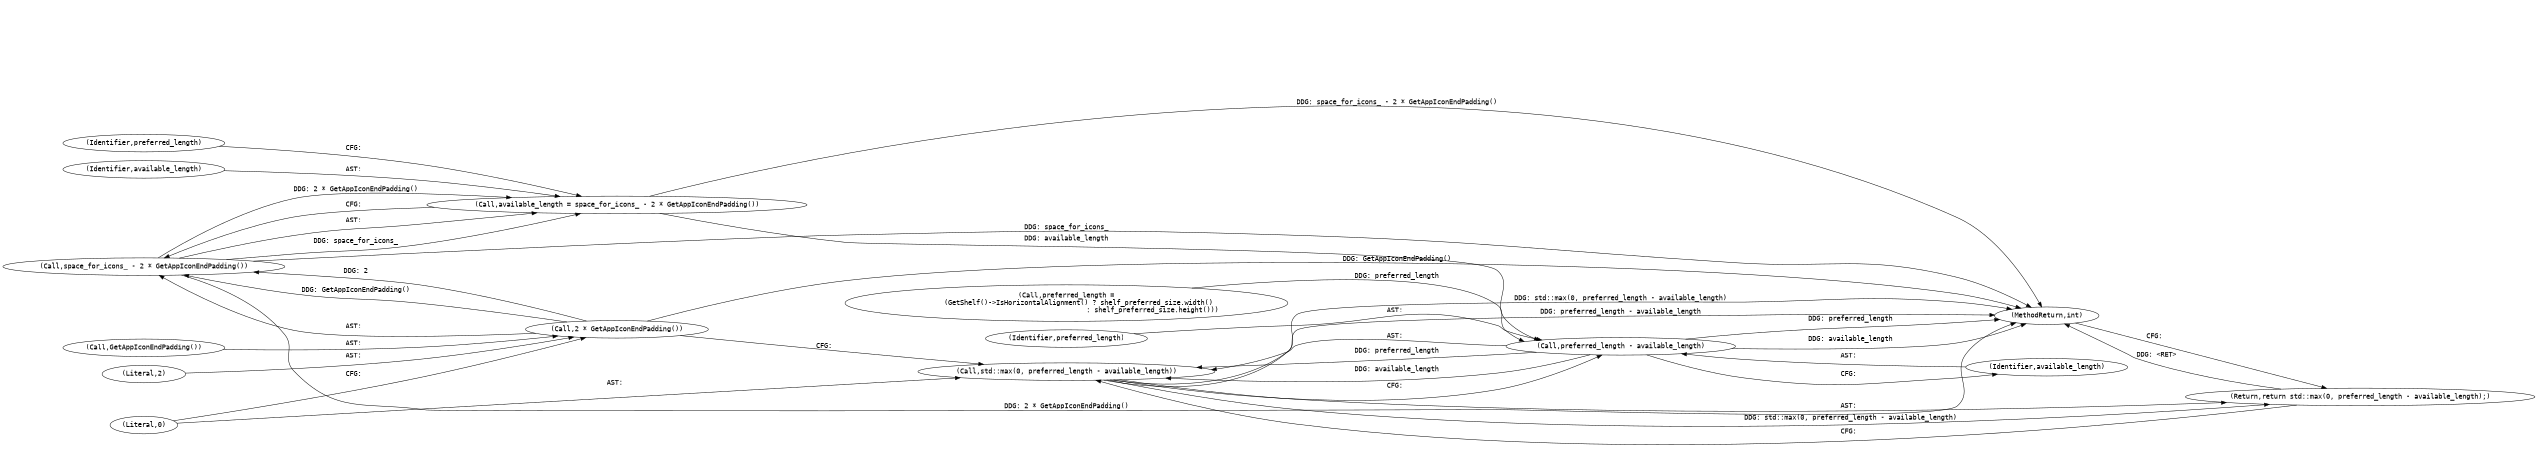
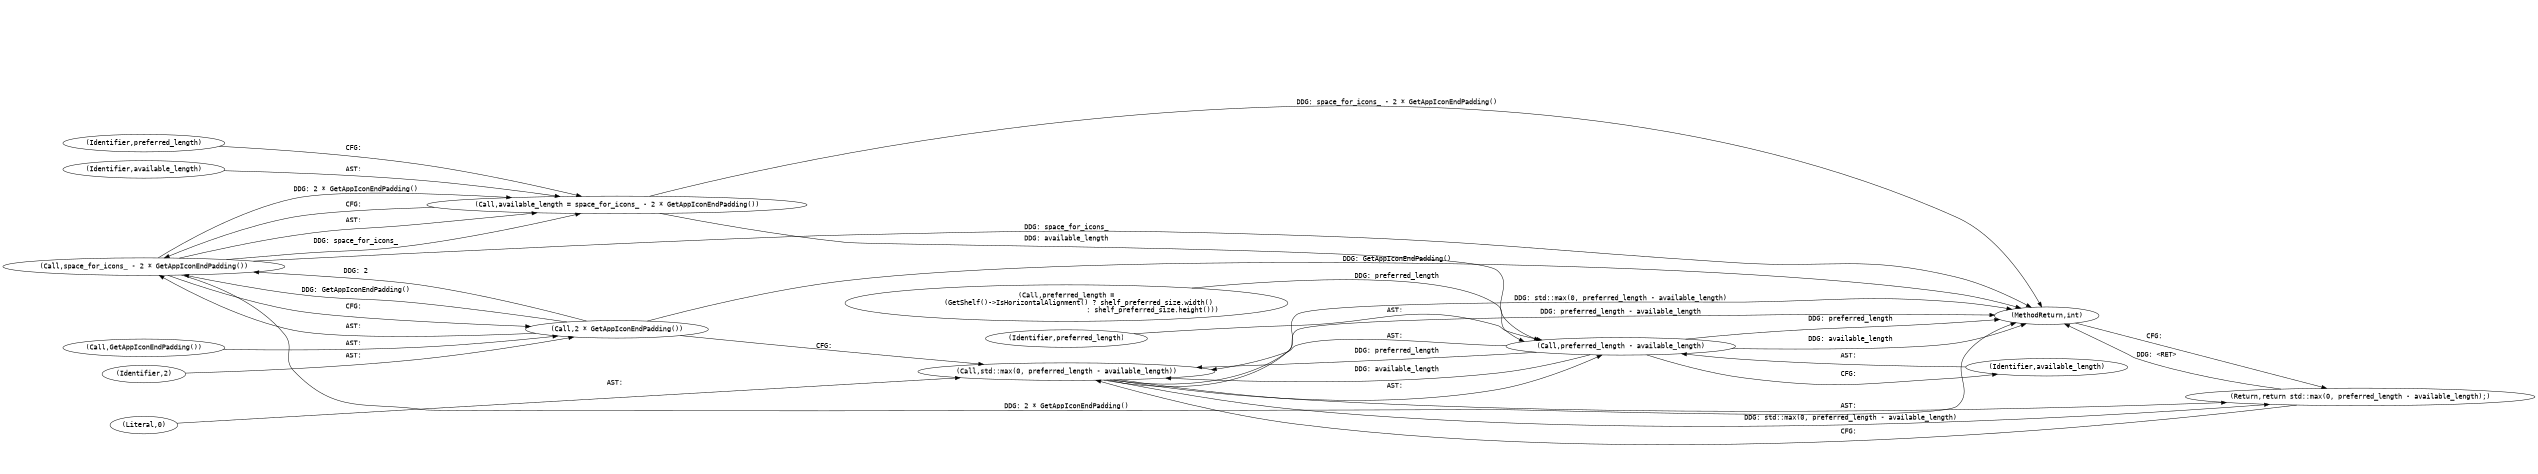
(144, 374) -> (144, 374)
(378, 386) -> (344, 316)
(1397, 386) -> (1397, 386)
